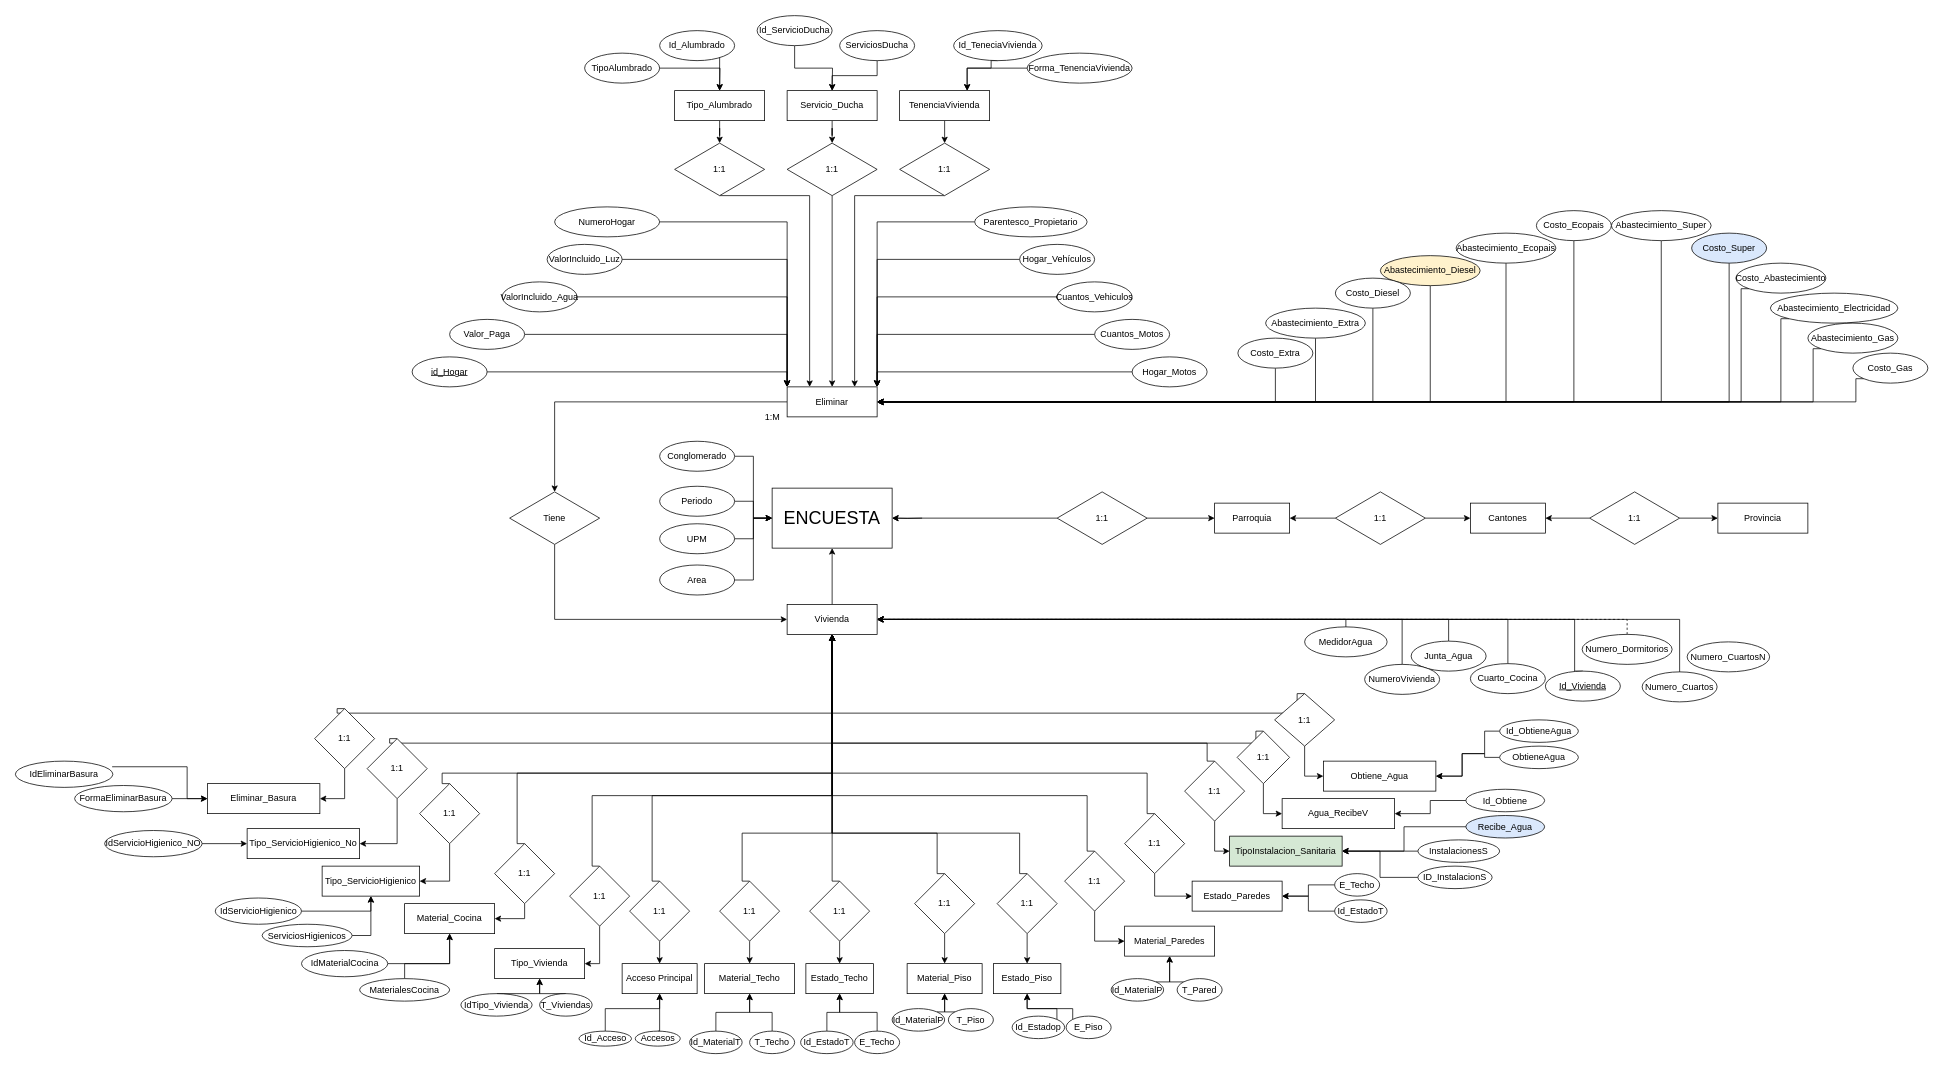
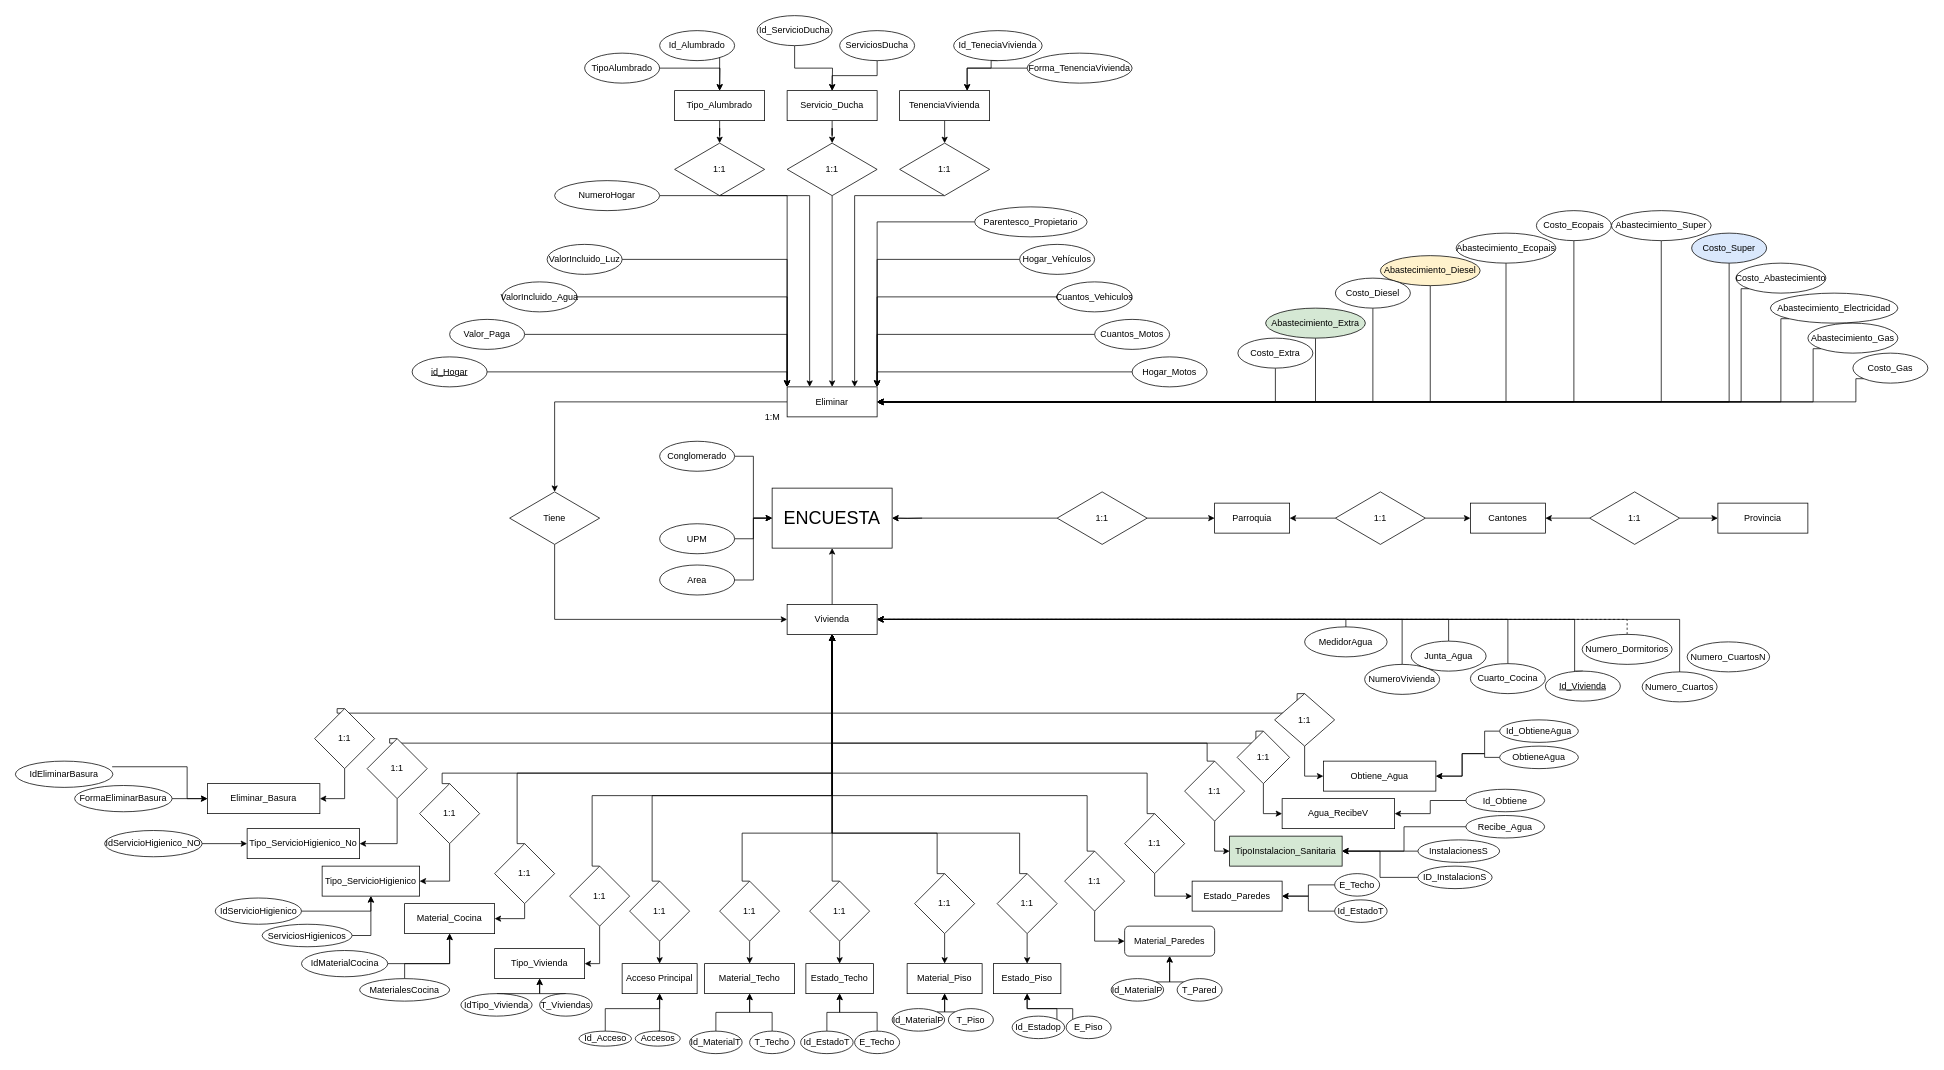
(607, 222) -> (607, 195)
(1316, 323) -> (1316, 323)
(697, 501) -> none
(743, 501) -> none
(1505, 827) -> (1505, 827)
(1170, 941) -> (1170, 941)
